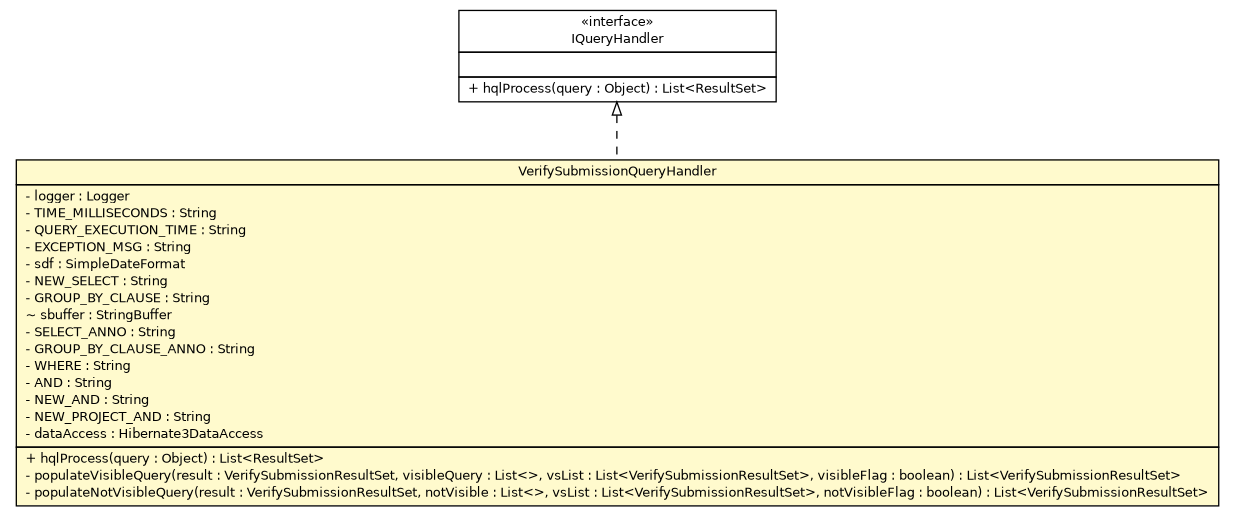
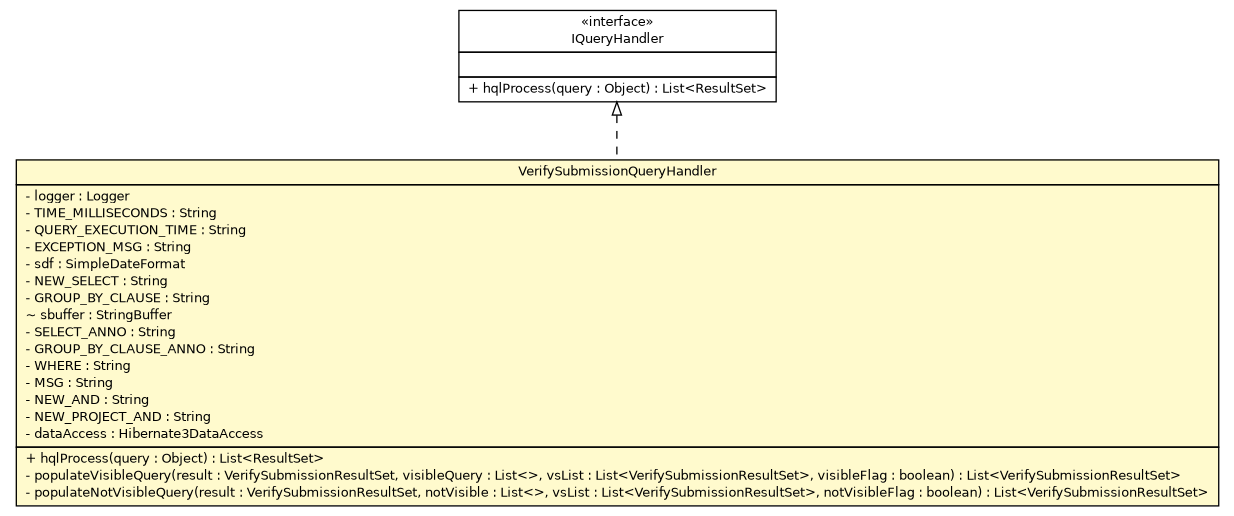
(69, 383) -> (69, 383)
